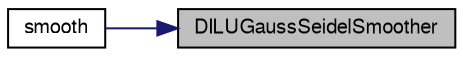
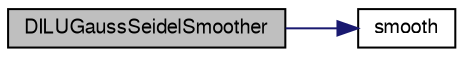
(131, 28) -> (311, 28)
